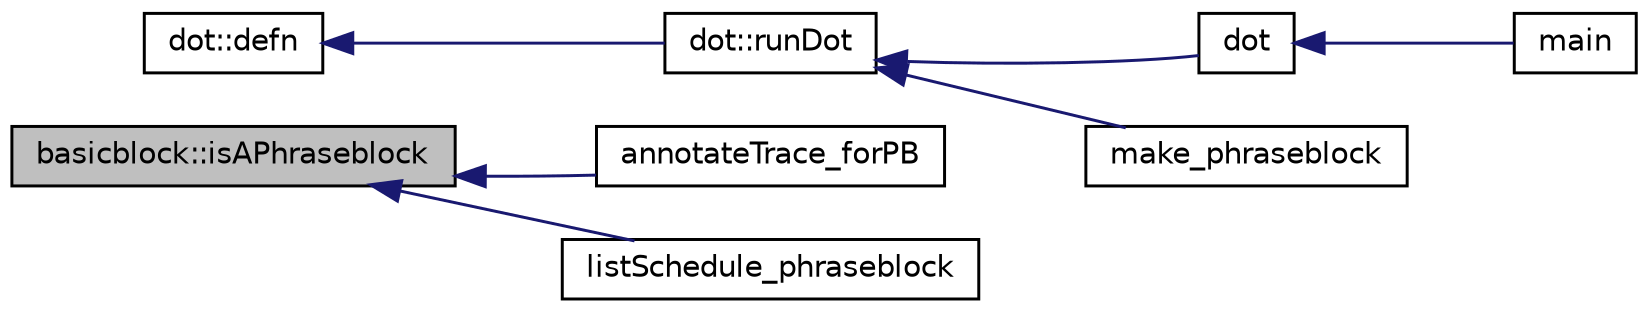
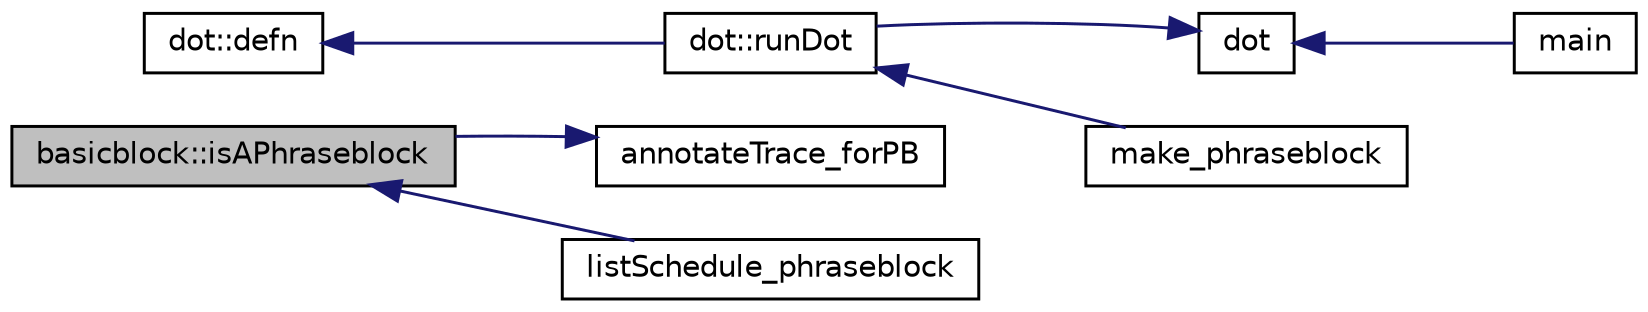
(1053, 63) -> (1023, 23)
(541, 176) -> (511, 136)
